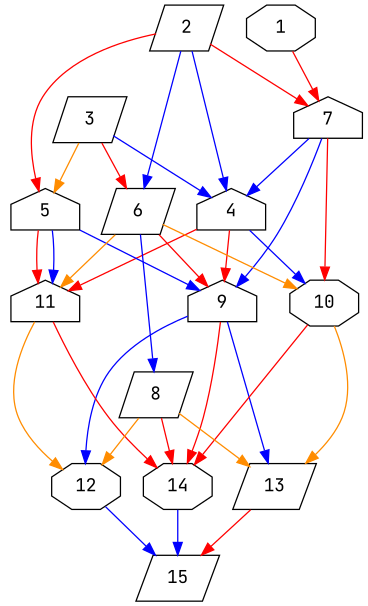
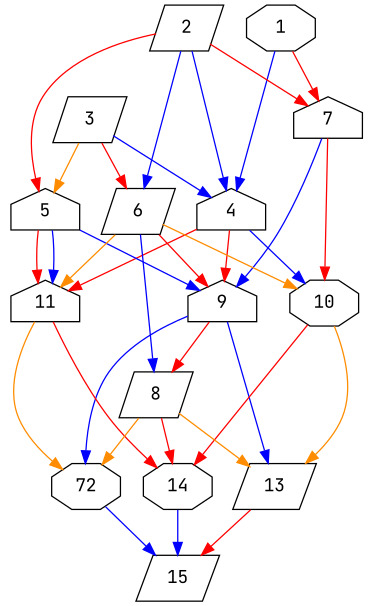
(283, 163) -> (257, 115)
(210, 387) -> (195, 342)
(86, 487) -> (86, 487)
